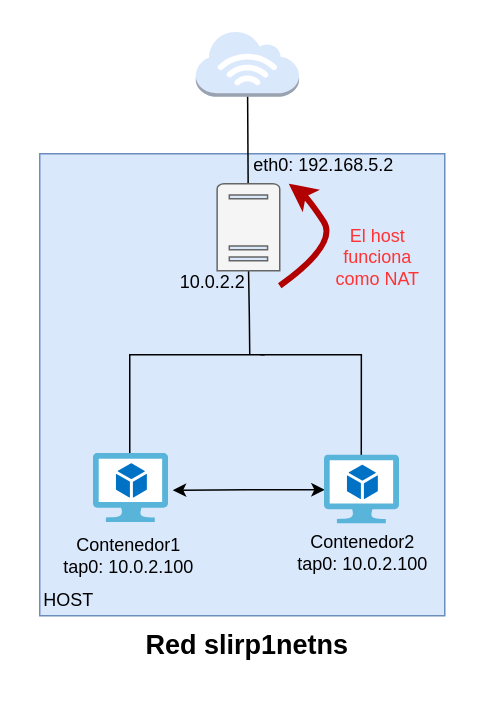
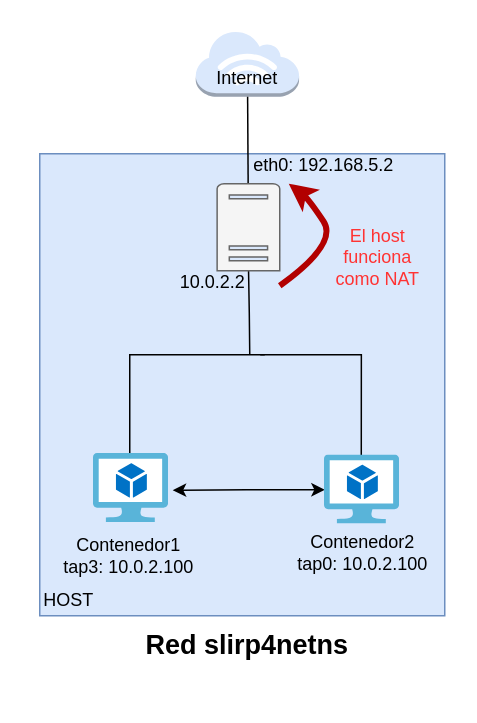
none -> (247, 79)
(129, 556) -> (129, 556)
(248, 646) -> (248, 646)
